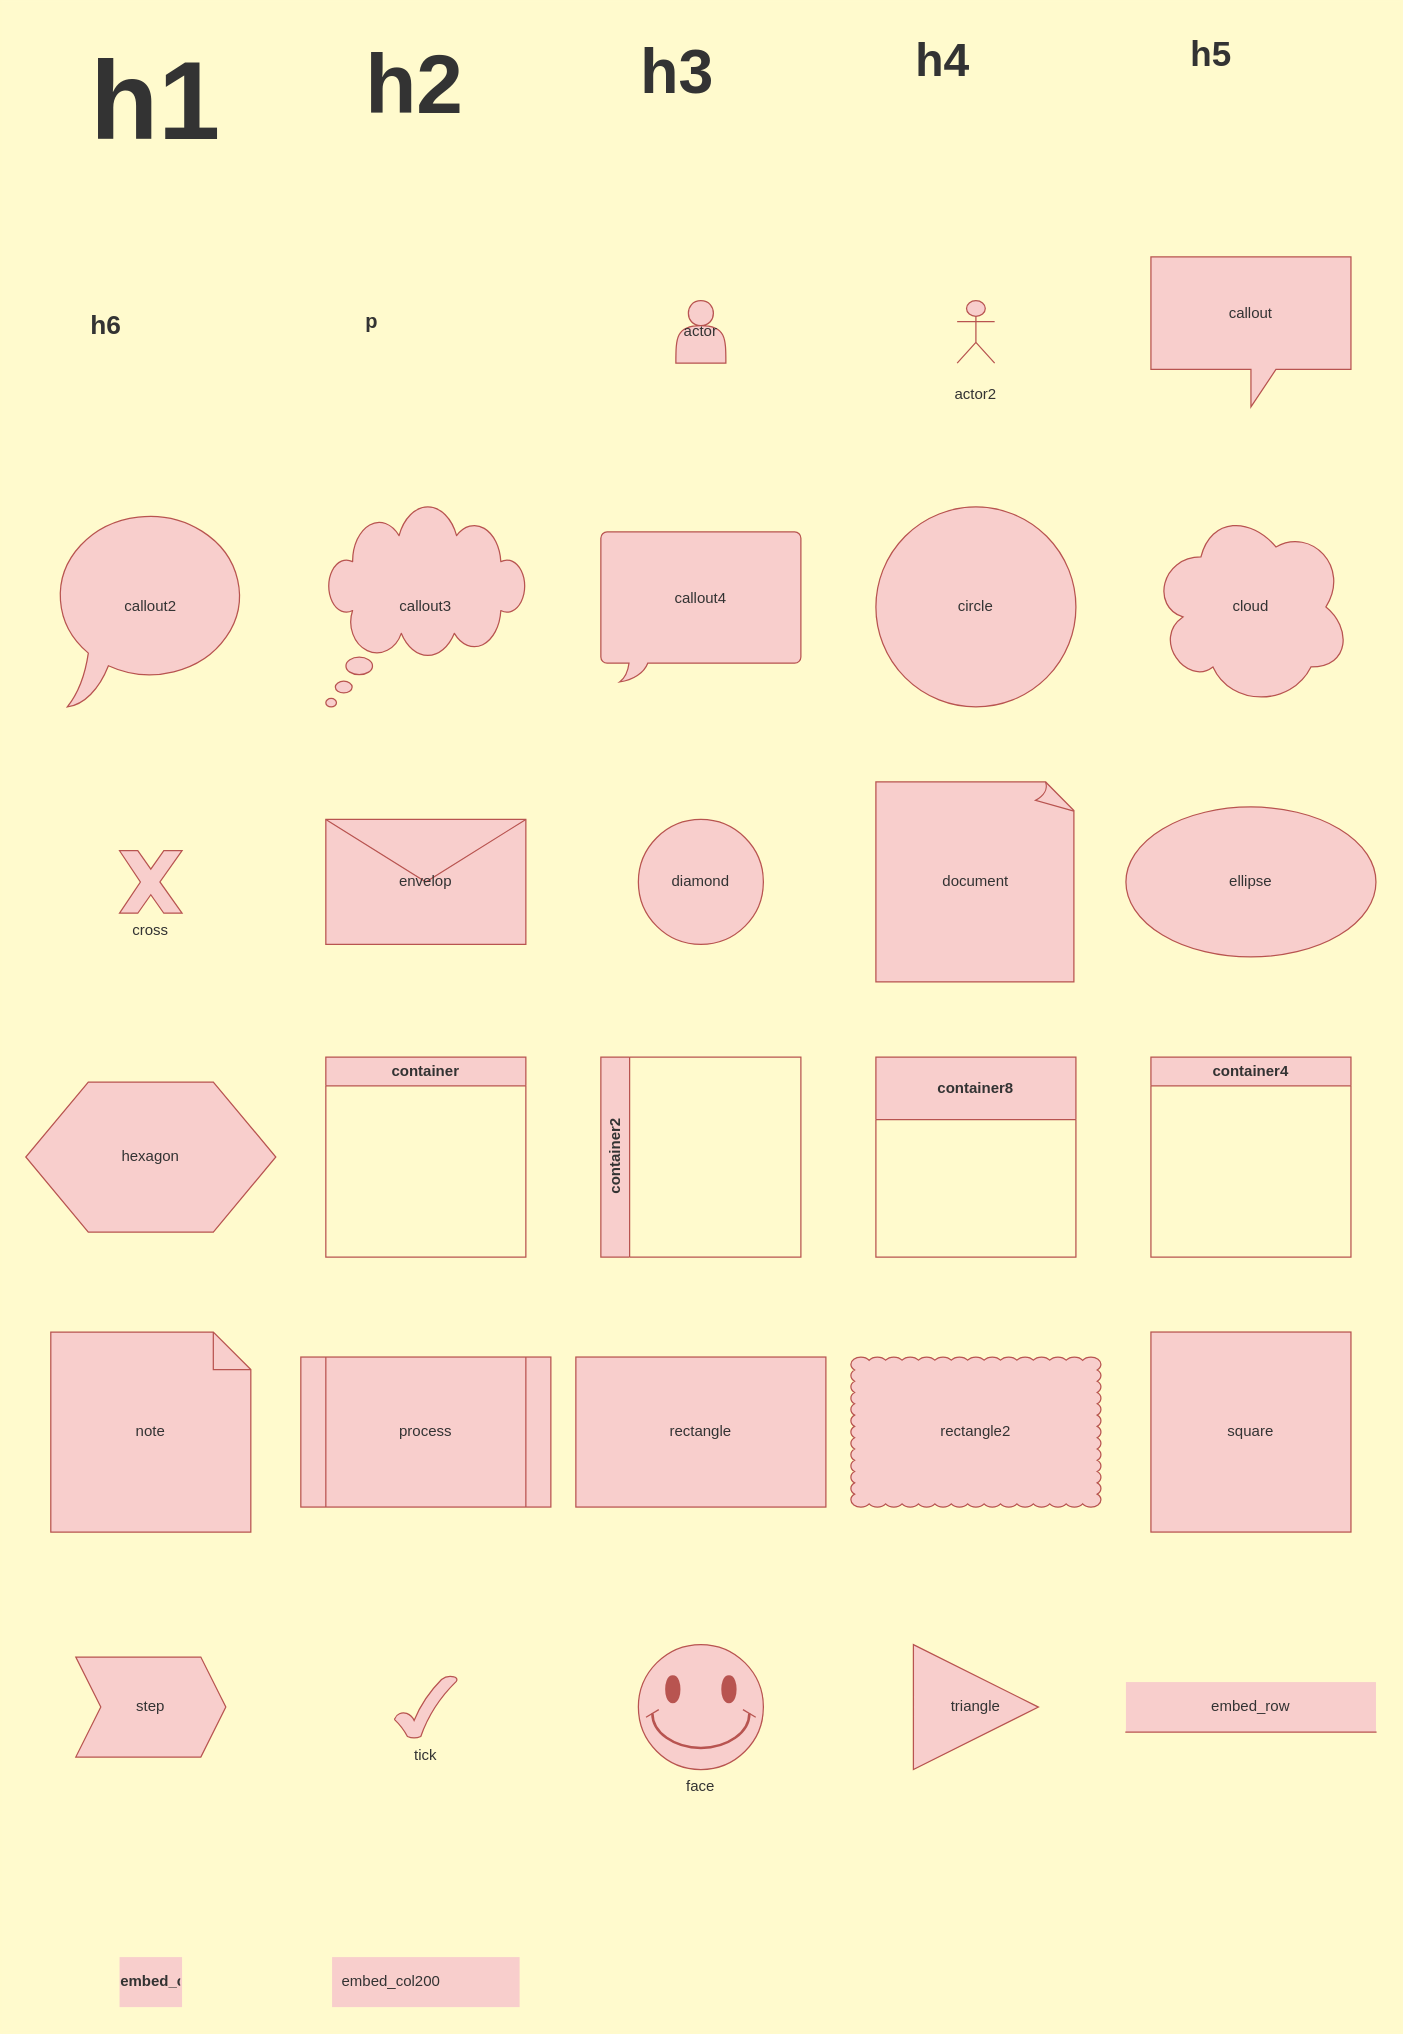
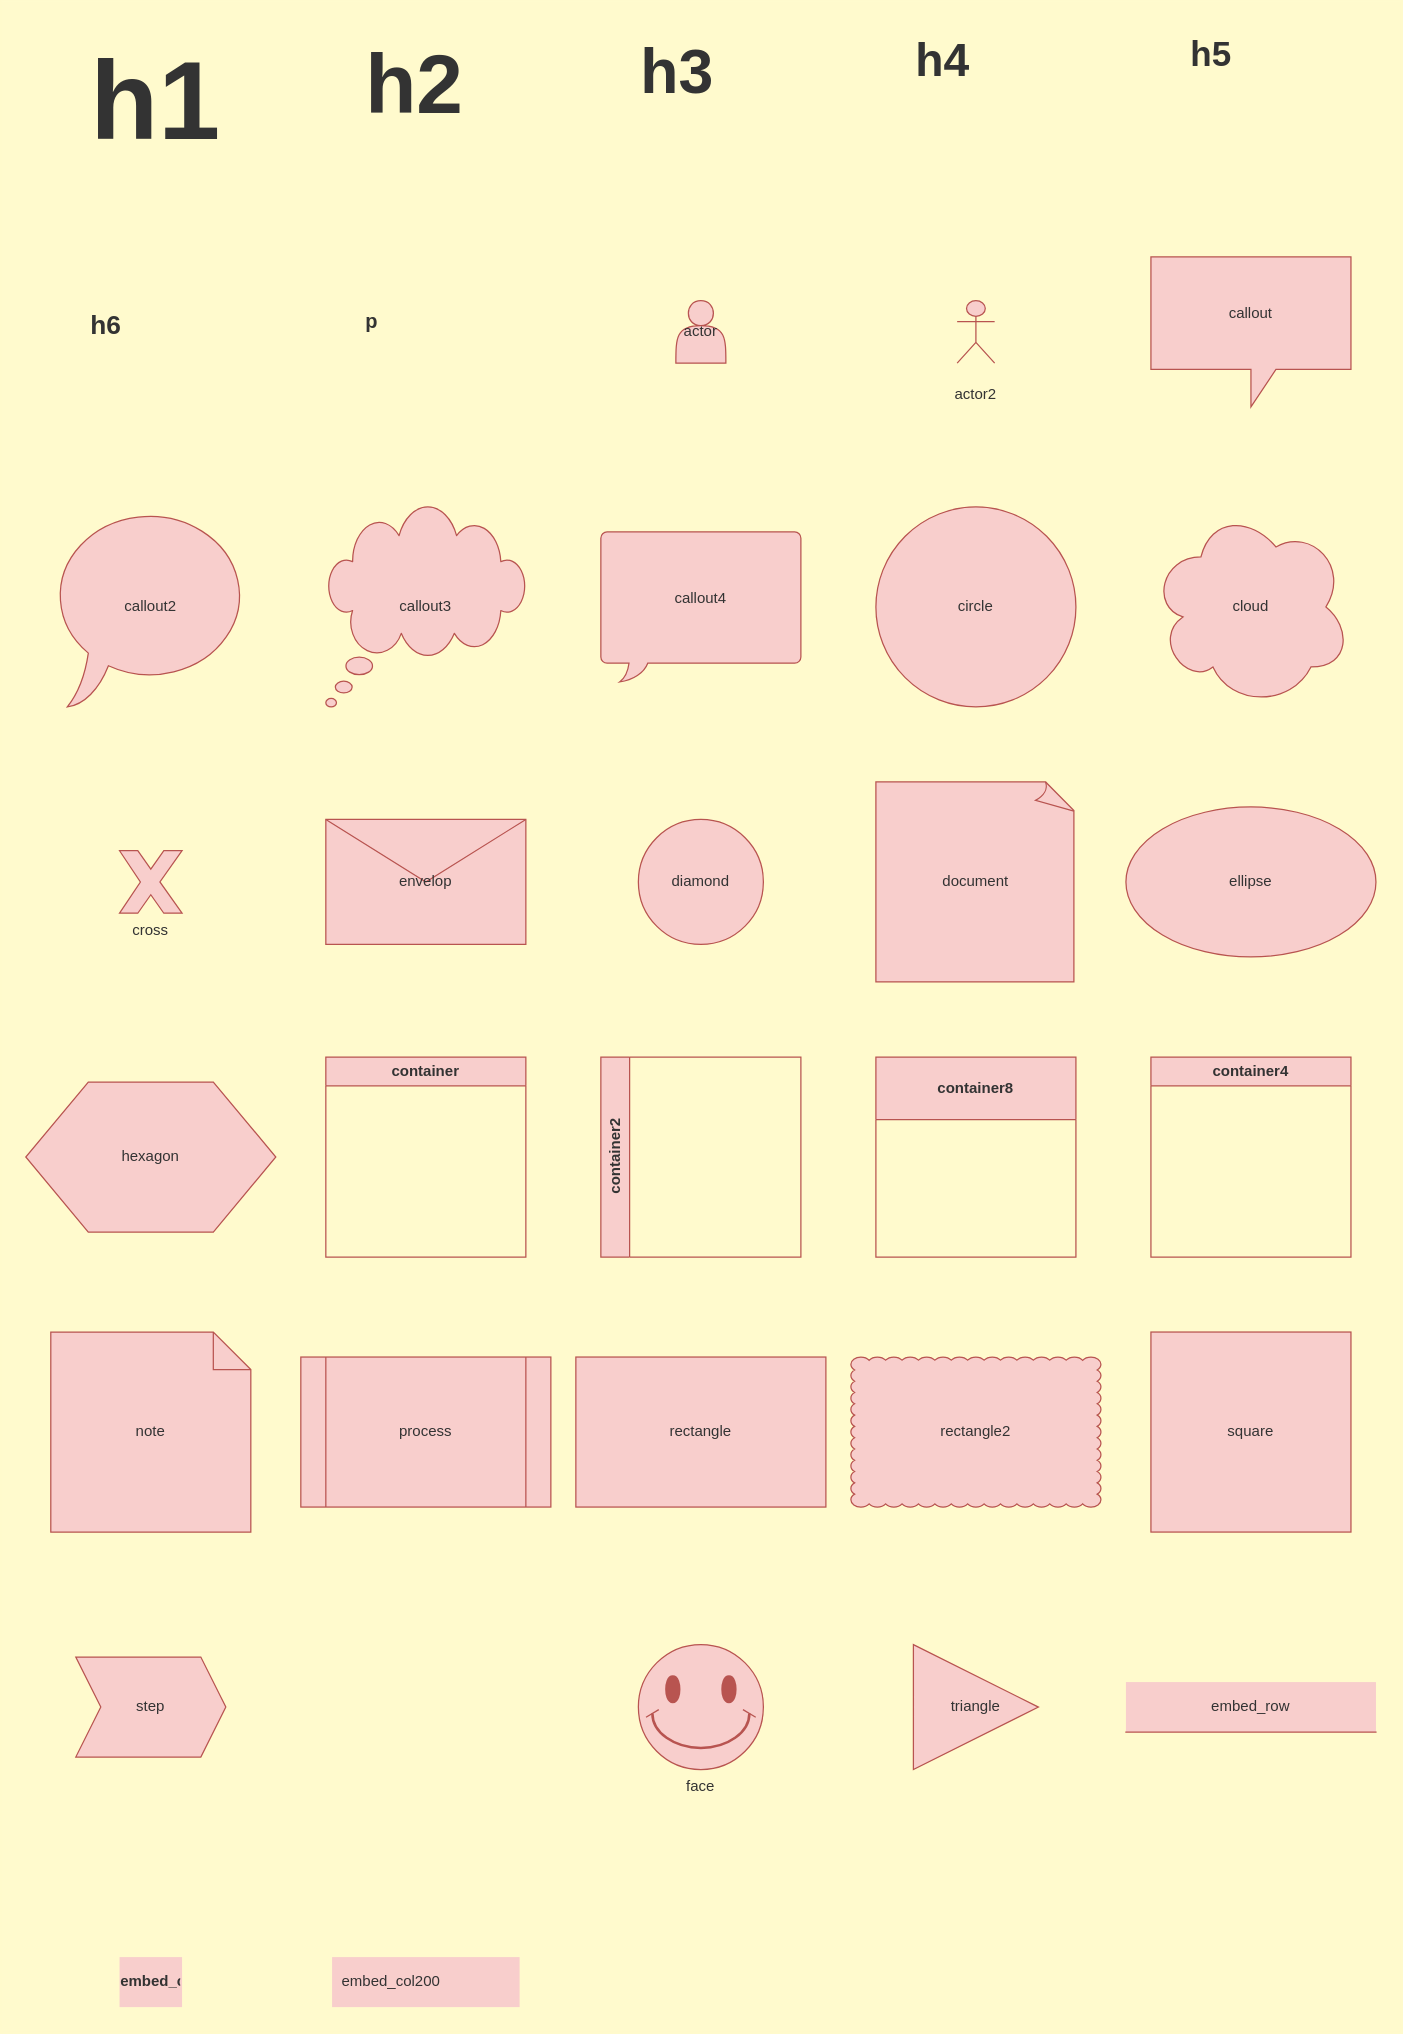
(426, 1707) -> none
